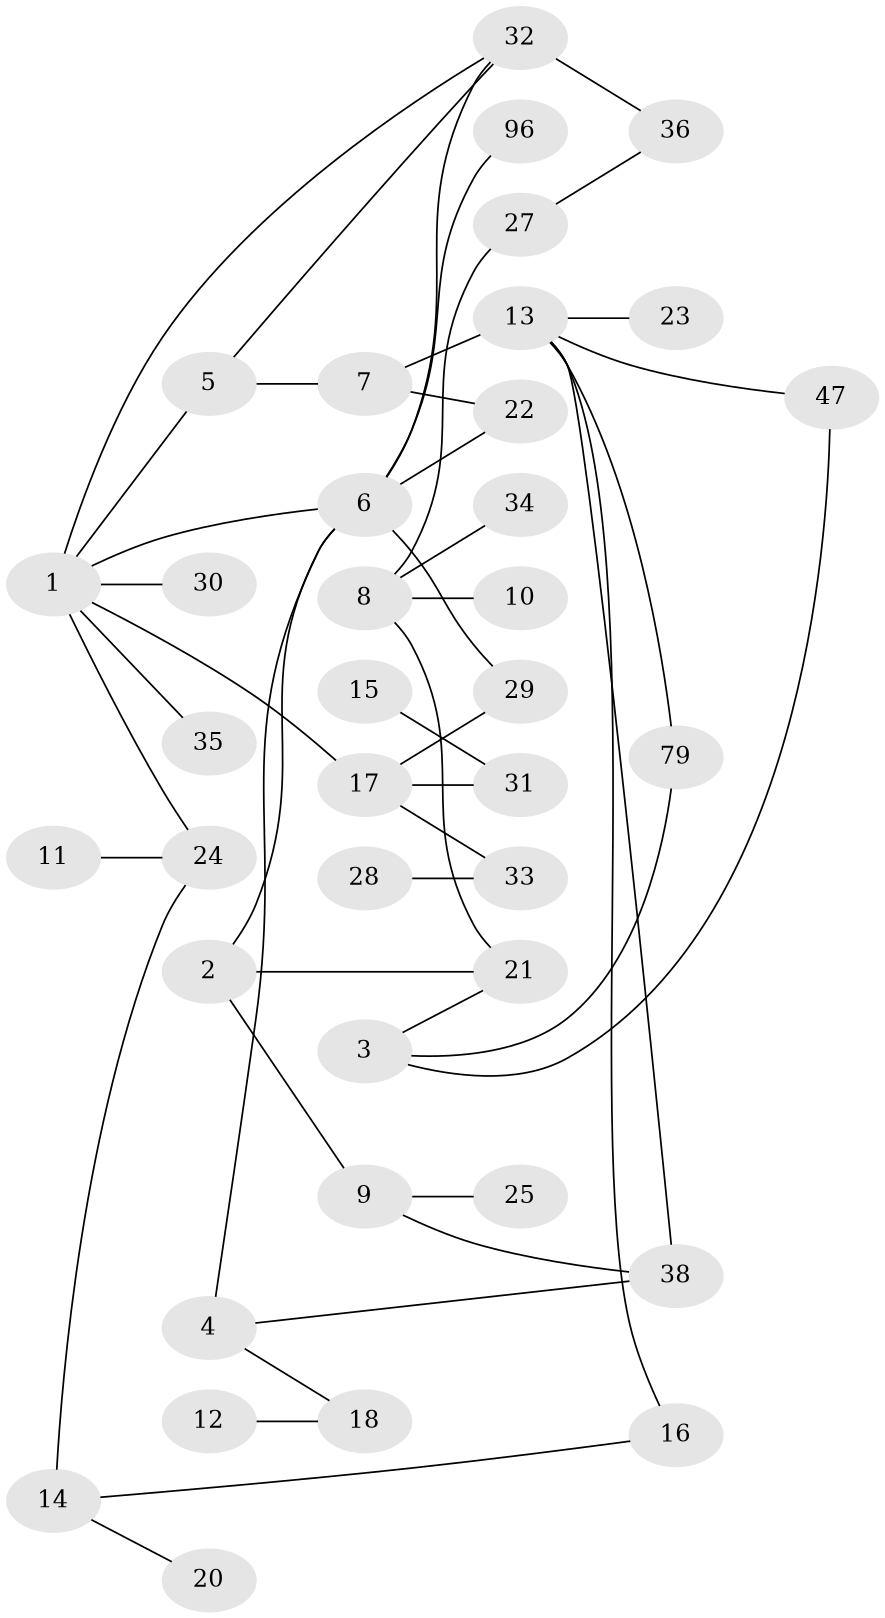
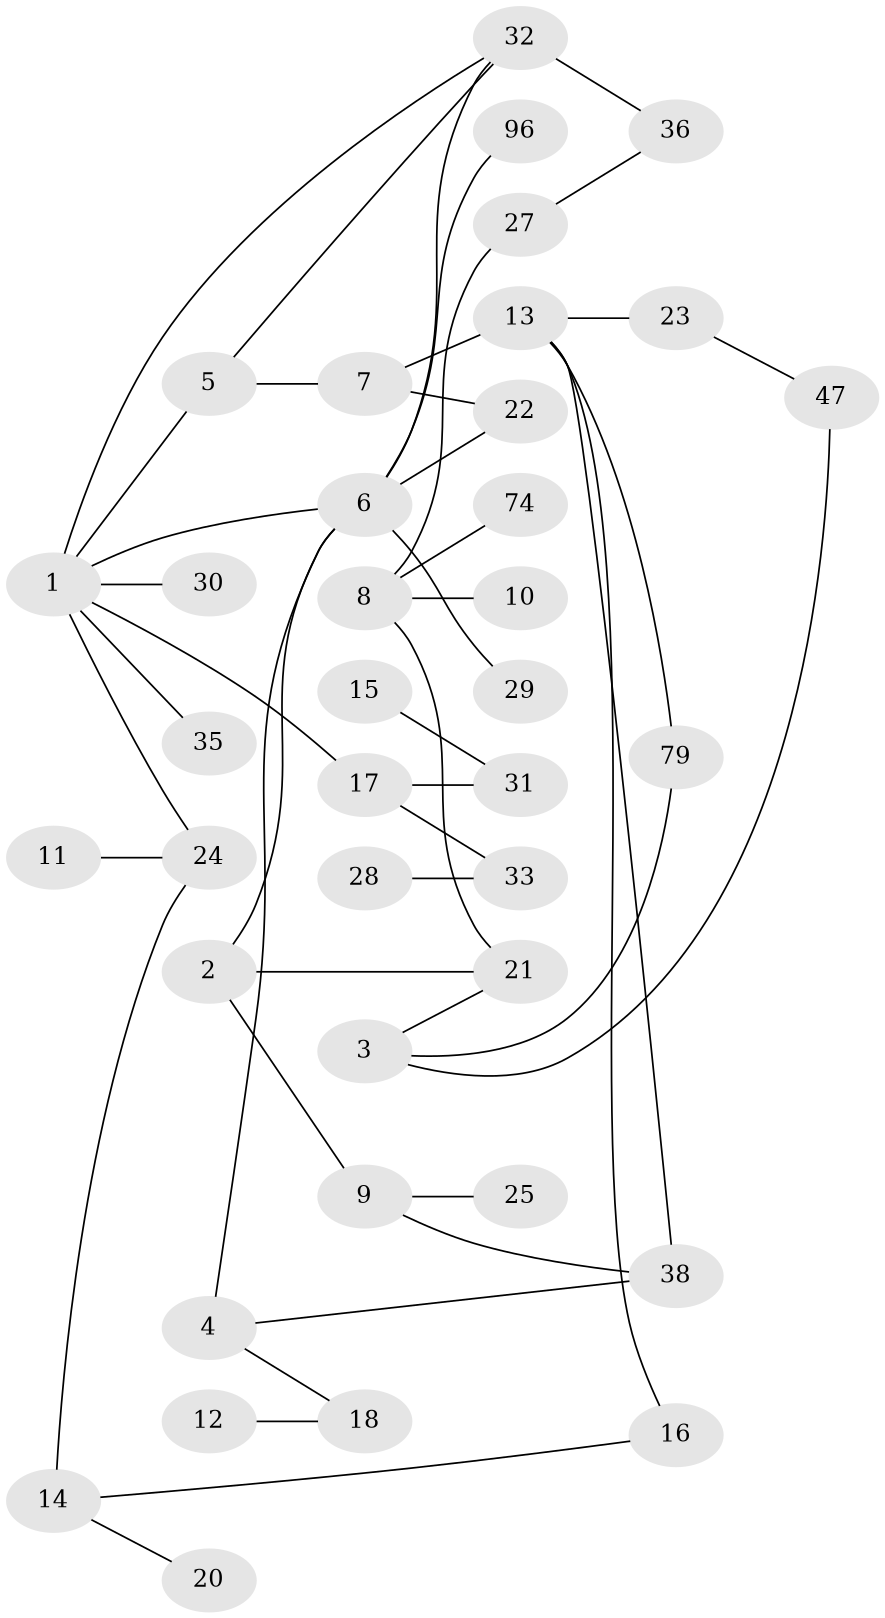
(669, 375) -> (754, 358)
(520, 505) -> (520, 505)
(453, 732) -> none
